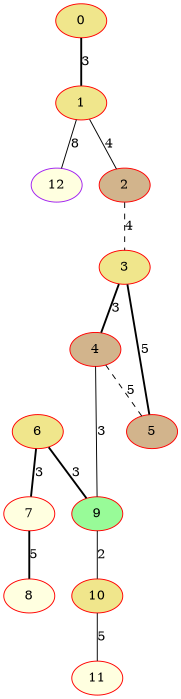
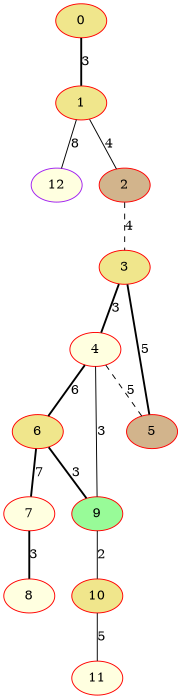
(95, 349) -> (95, 349)
none -> (67, 391)
(40, 473) -> (40, 473)
(34, 555) -> (34, 555)
